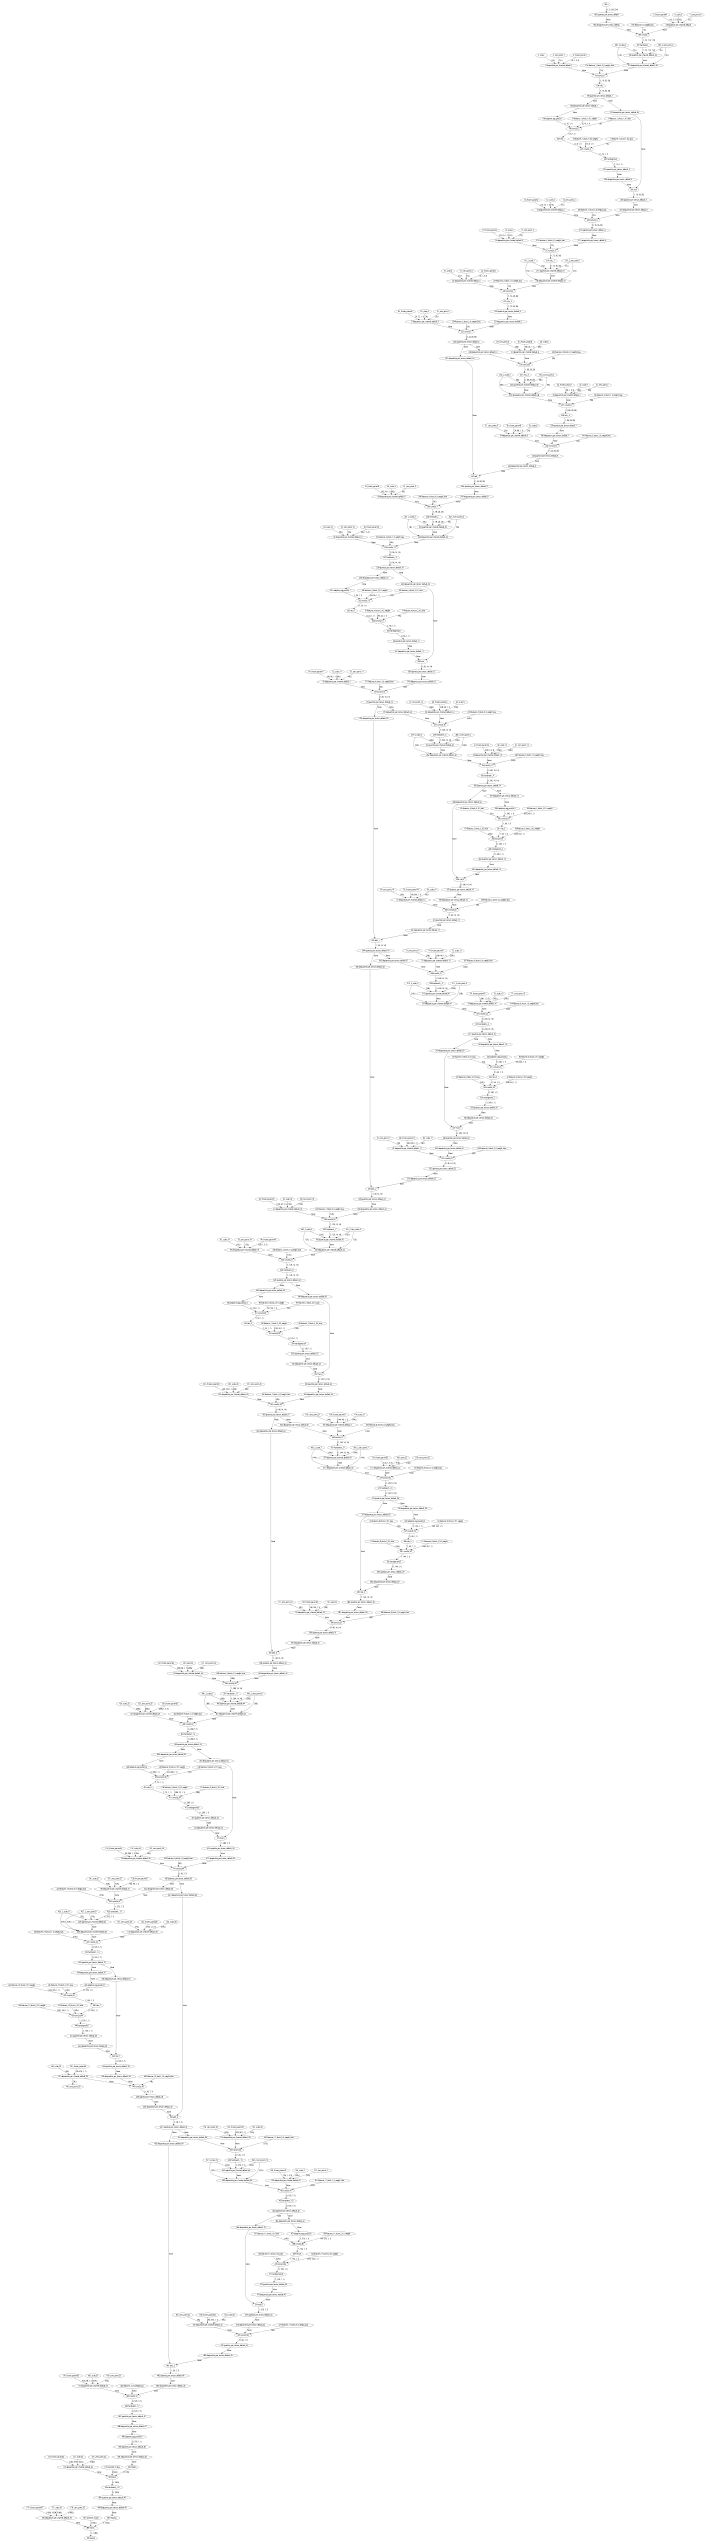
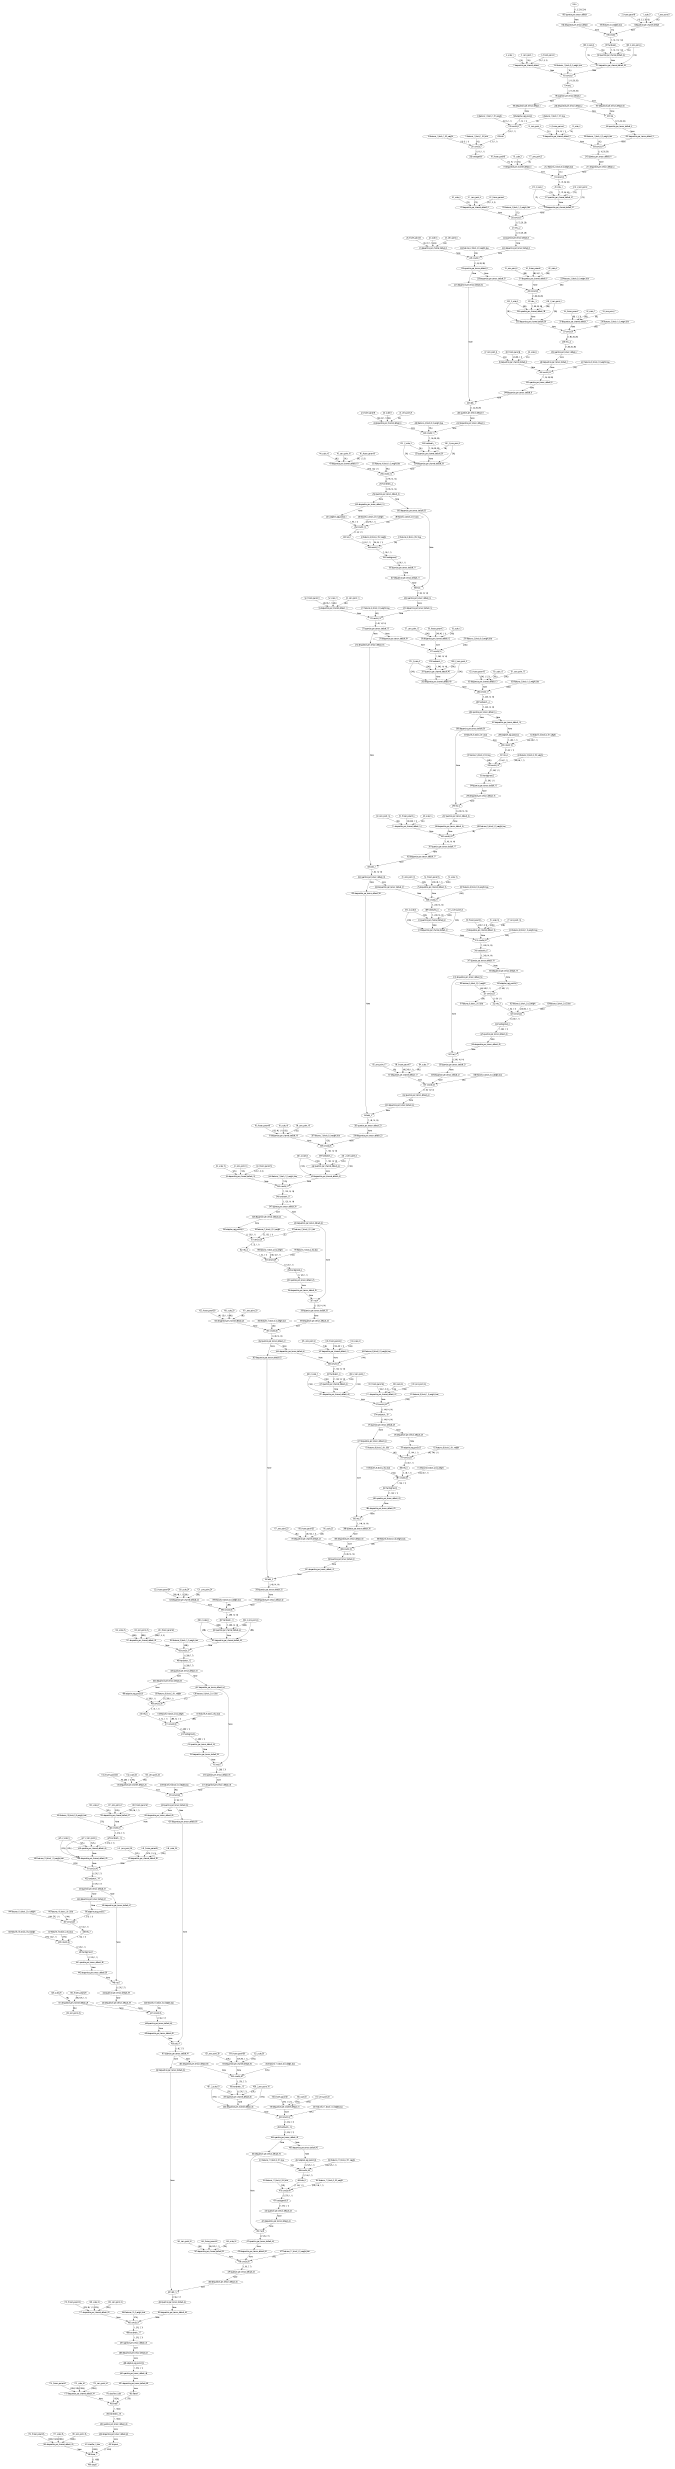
(617, 170) -> none
(373, 542) -> (373, 469)
(480, 1062) -> (481, 998)
